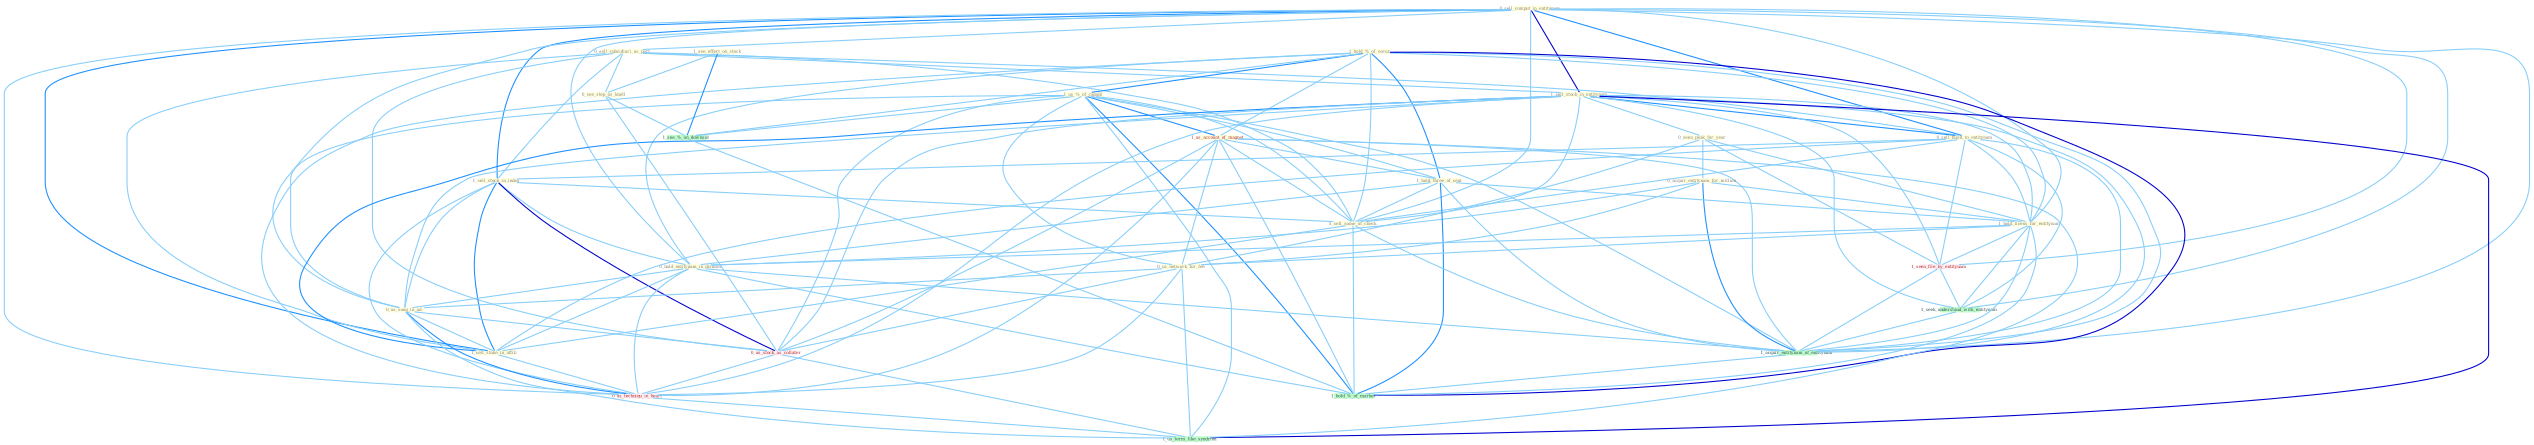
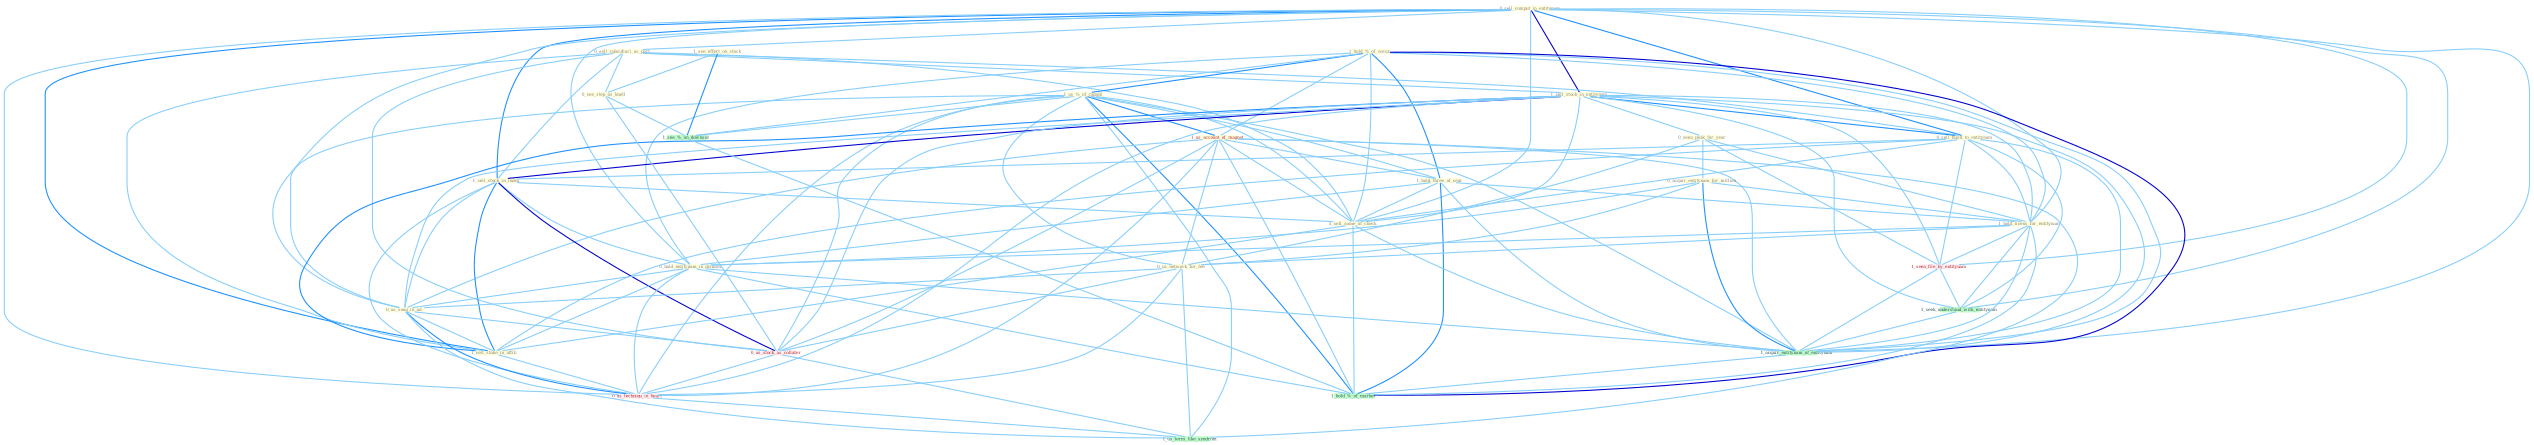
(531, 108) -> (823, 177)
none -> (797, 189)
(2387, 384) -> (797, 150)
